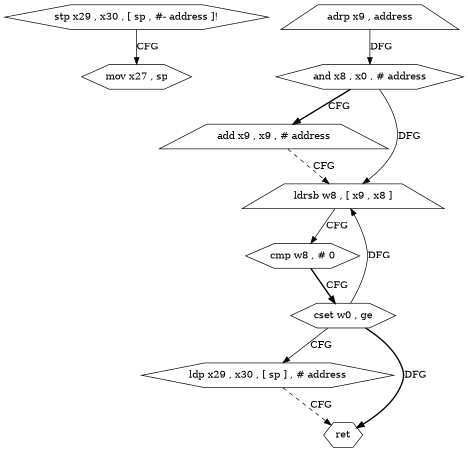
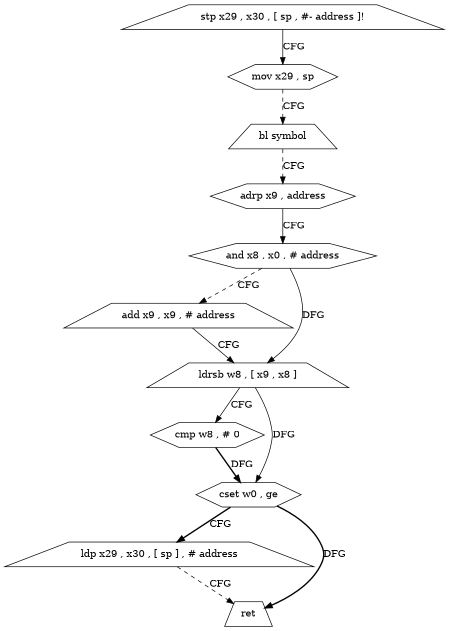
(137, 17) -> (283, 17)
(370, 17) -> (283, 196)
(381, 47) -> (294, 226)
(137, 77) -> (283, 77)
(325, 105) -> (234, 284)
none -> (283, 137)
(306, 164) -> (211, 343)
(367, 259) -> (272, 431)
(337, 286) -> (242, 465)
(308, 343) -> (207, 523)
(268, 375) -> (159, 554)
(343, 435) -> (249, 614)
